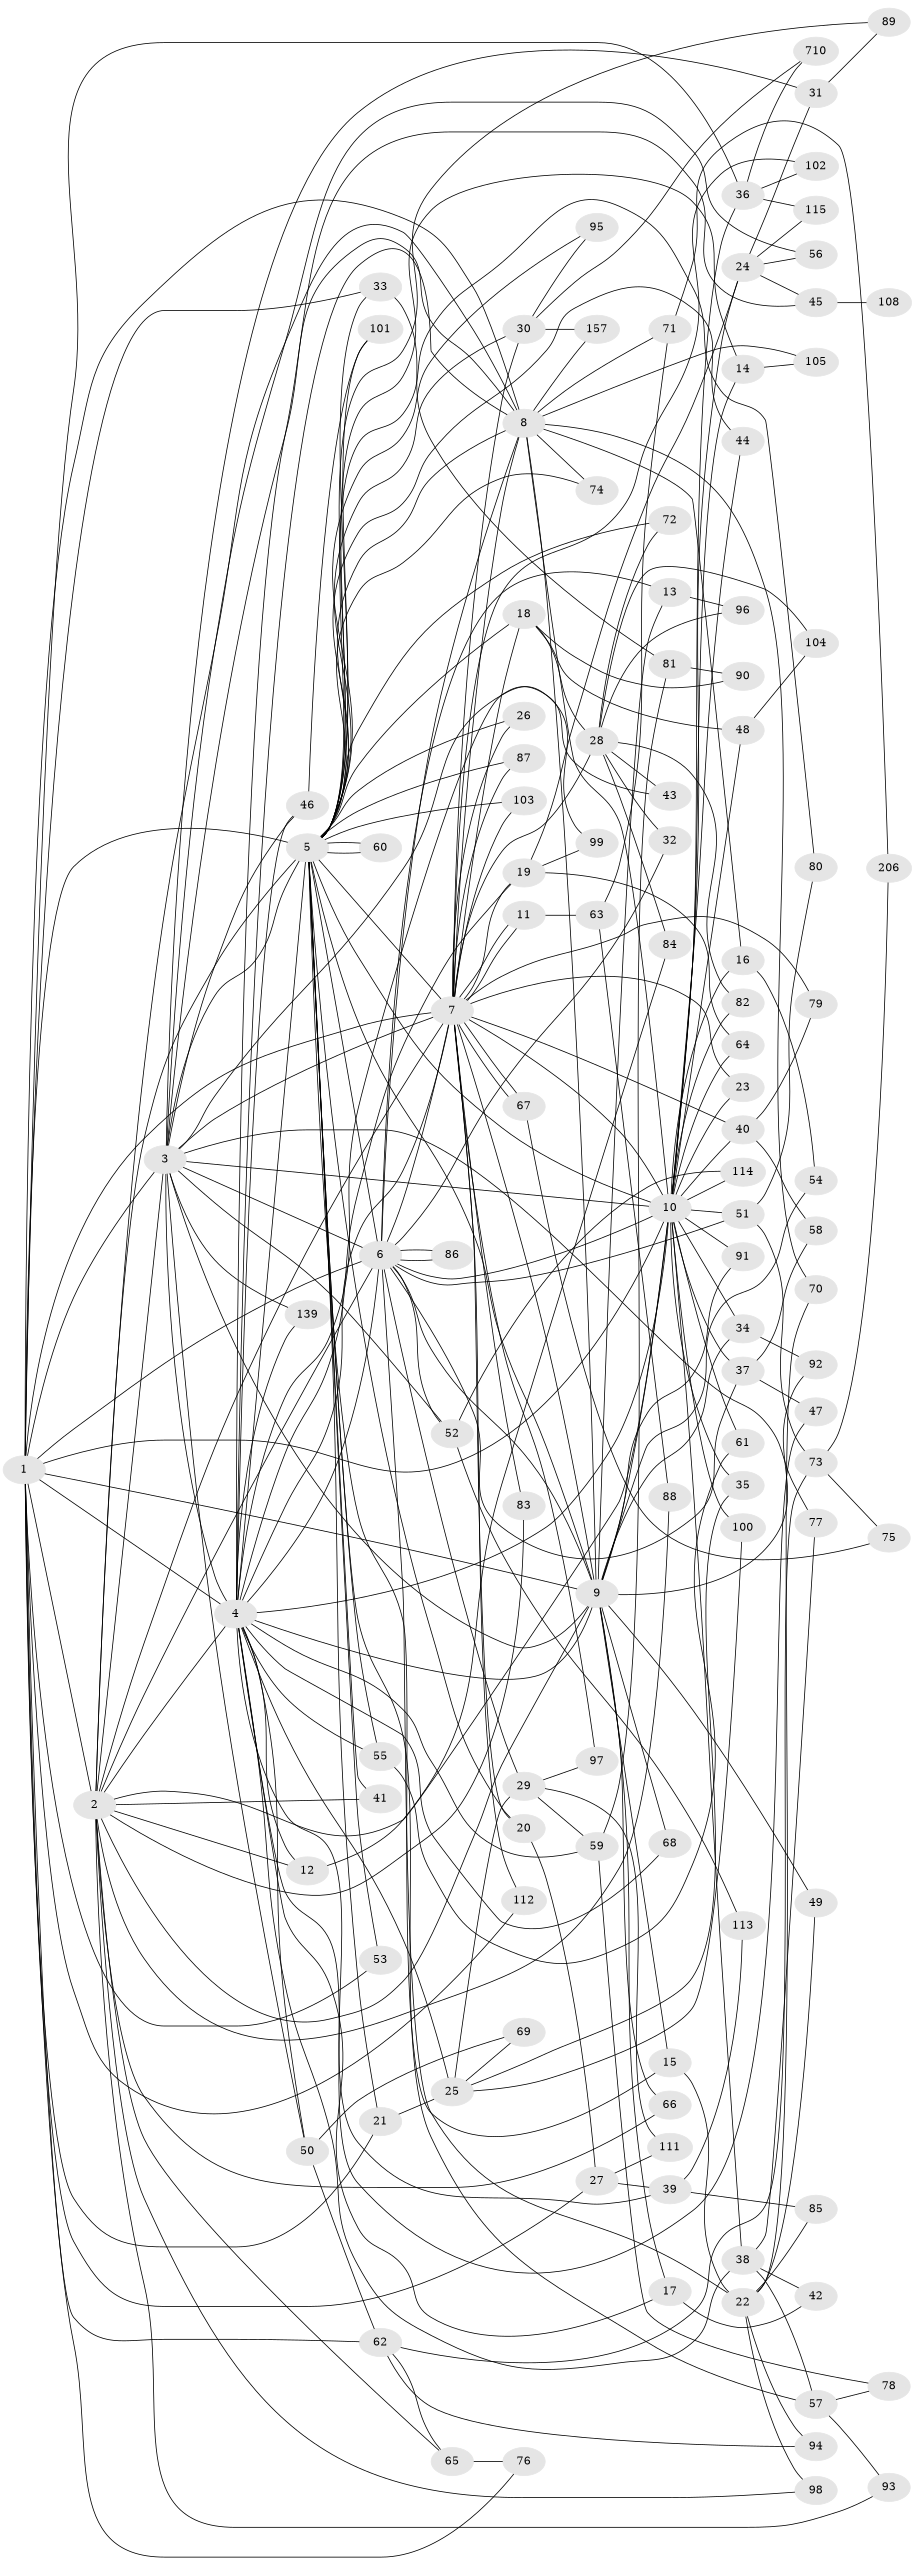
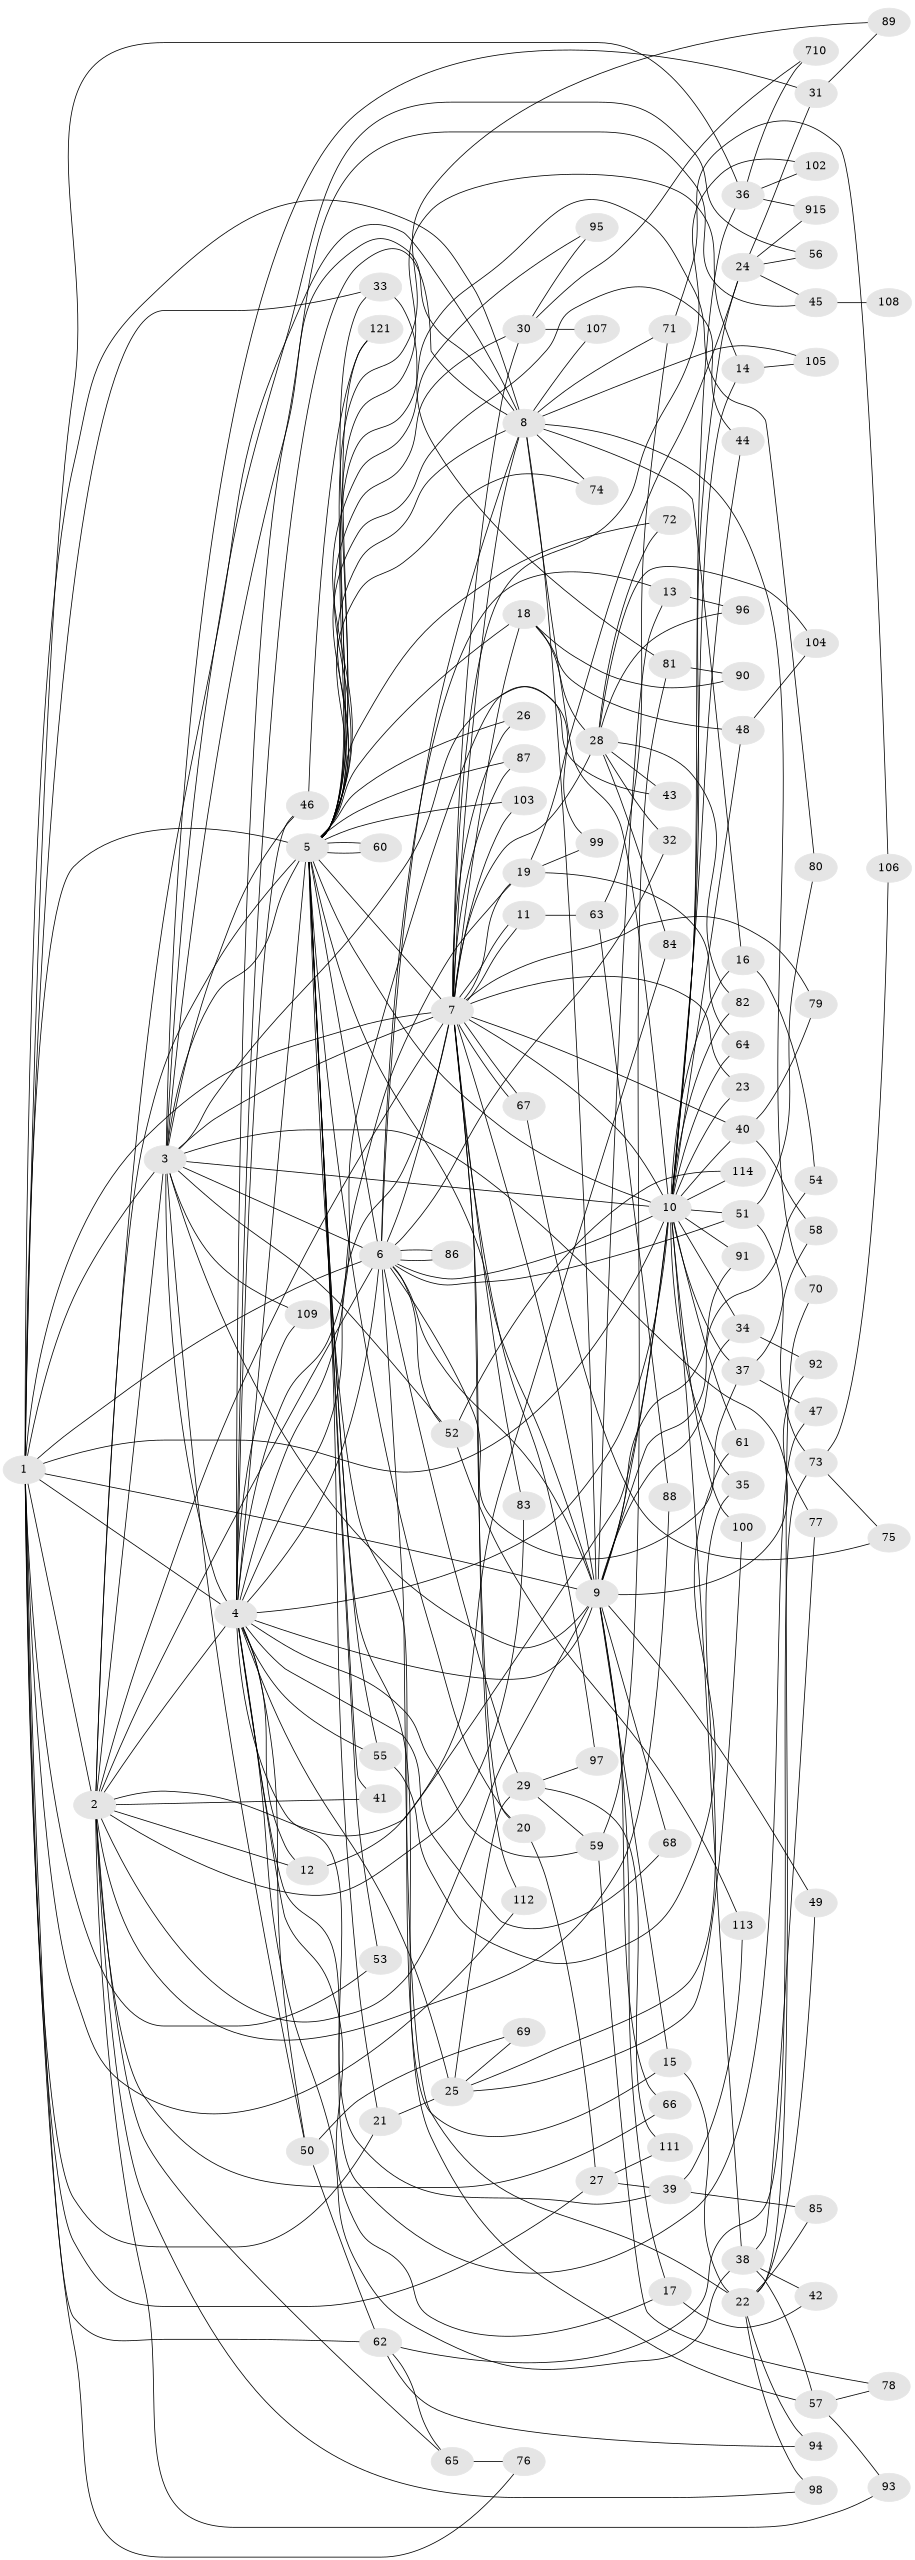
(816, 210) -> (816, 210)
(381, 329) -> (381, 329)
(597, 329) -> (597, 329)
(889, 868) -> (889, 868)
(308, 1315) -> (308, 1315)
